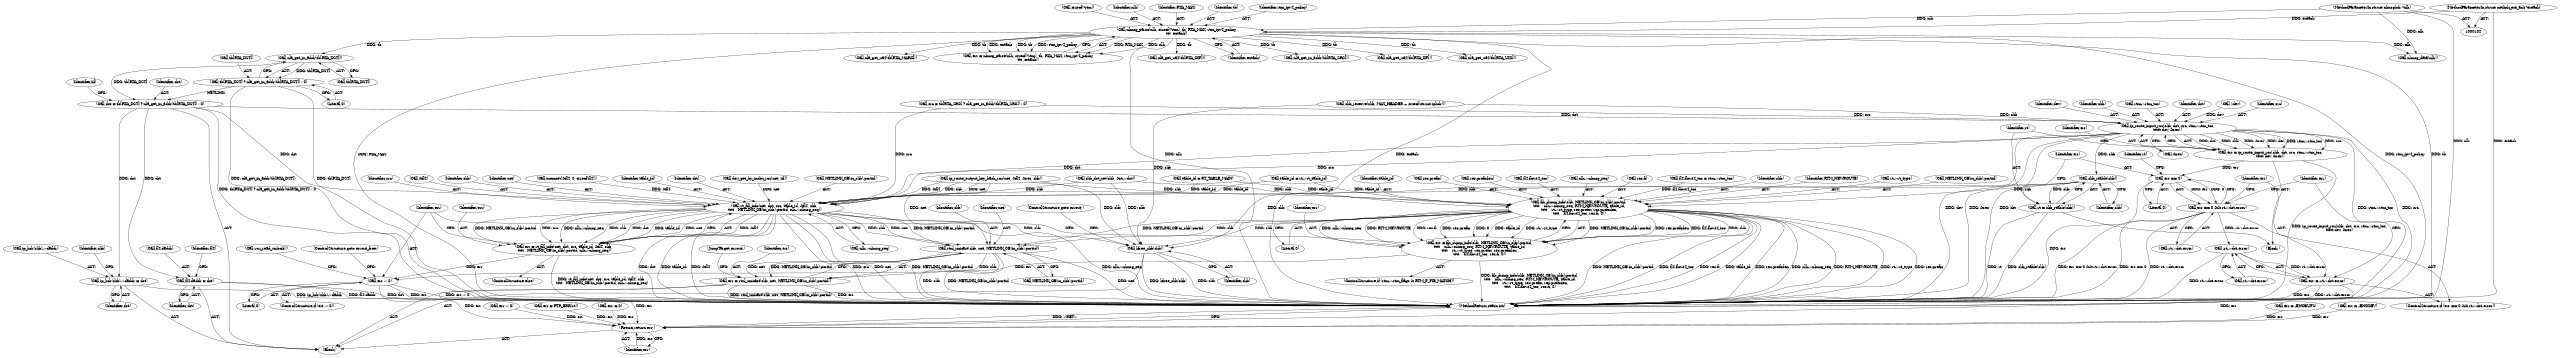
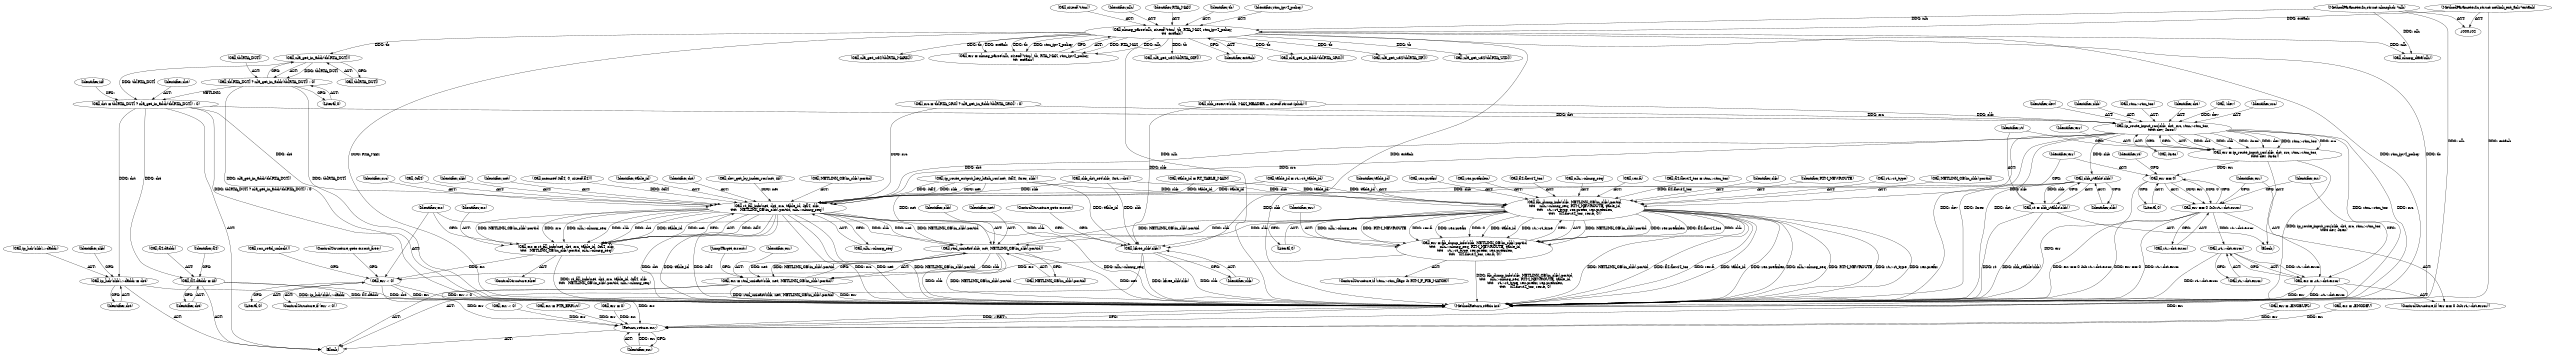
(1112, 208) -> (1106, 208)
(195, 281) -> (199, 281)
